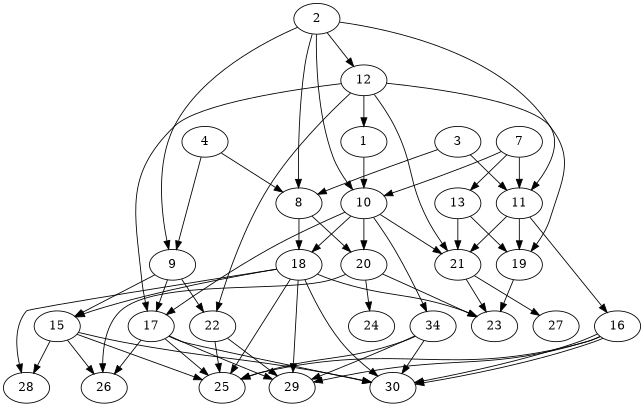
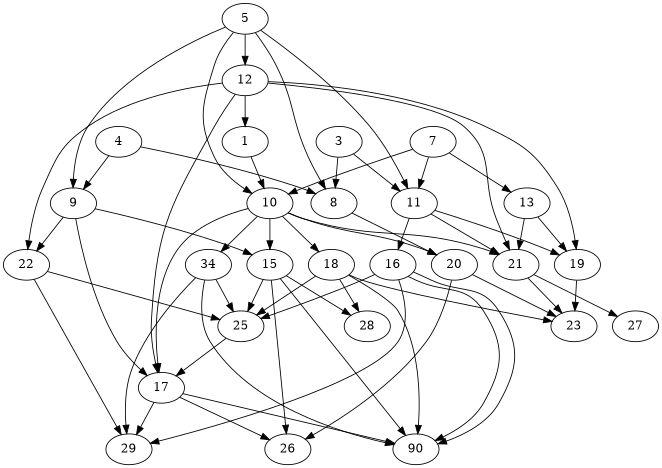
(317, 19) -> (245, 19)
(299, 228) -> none
(179, 288) -> (270, 230)
(296, 322) -> none
(372, 326) -> none
(188, 358) -> (205, 354)
(393, 388) -> (416, 449)
